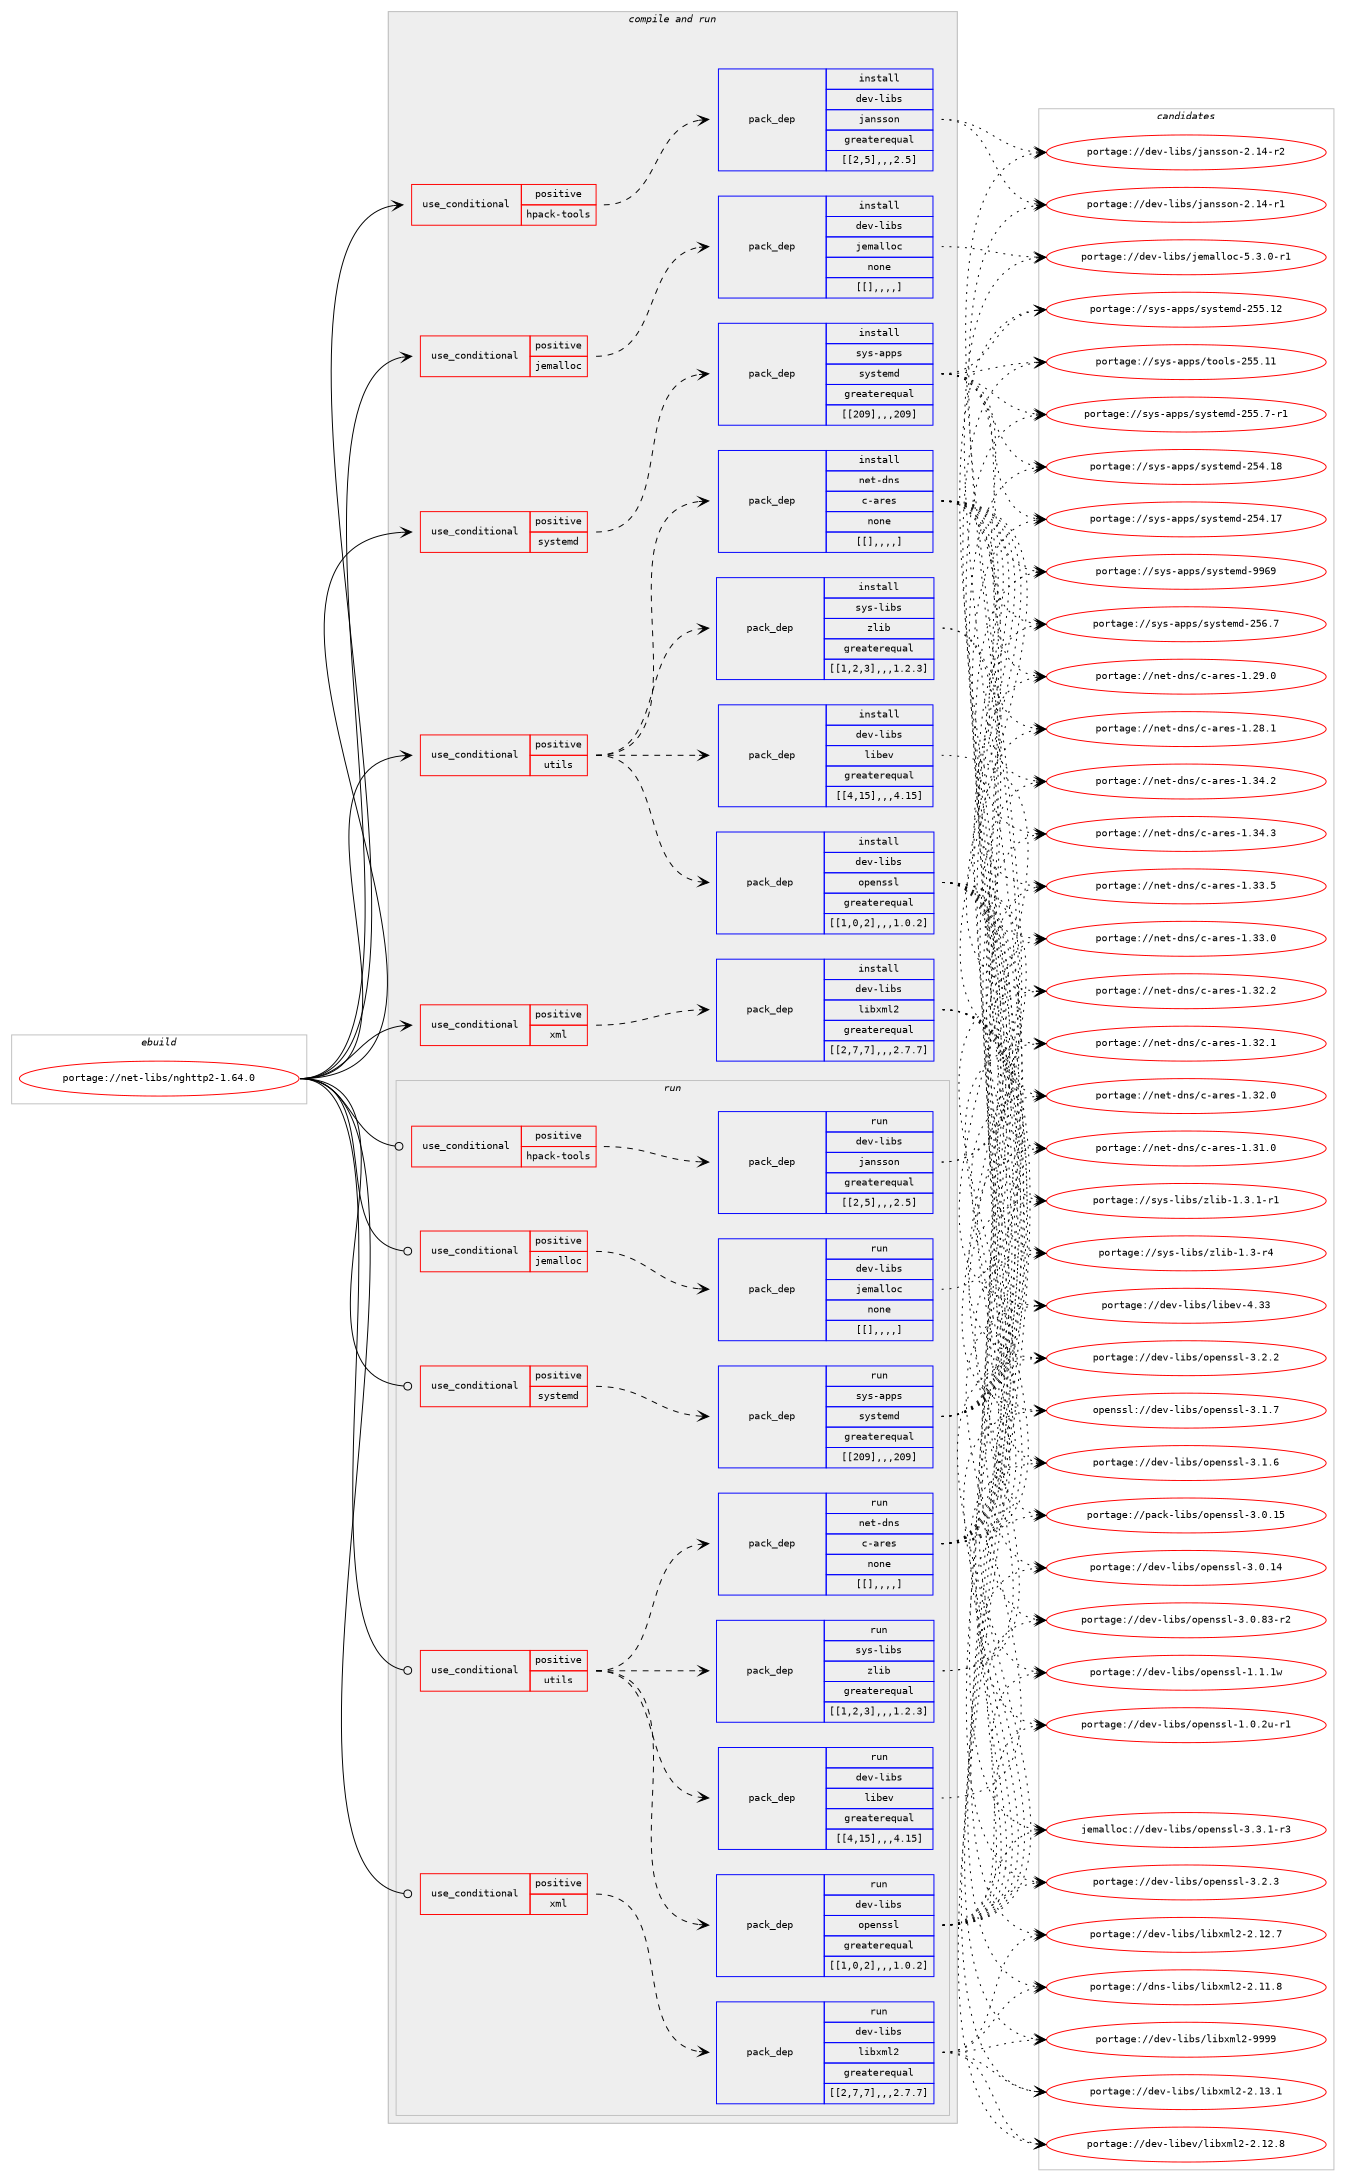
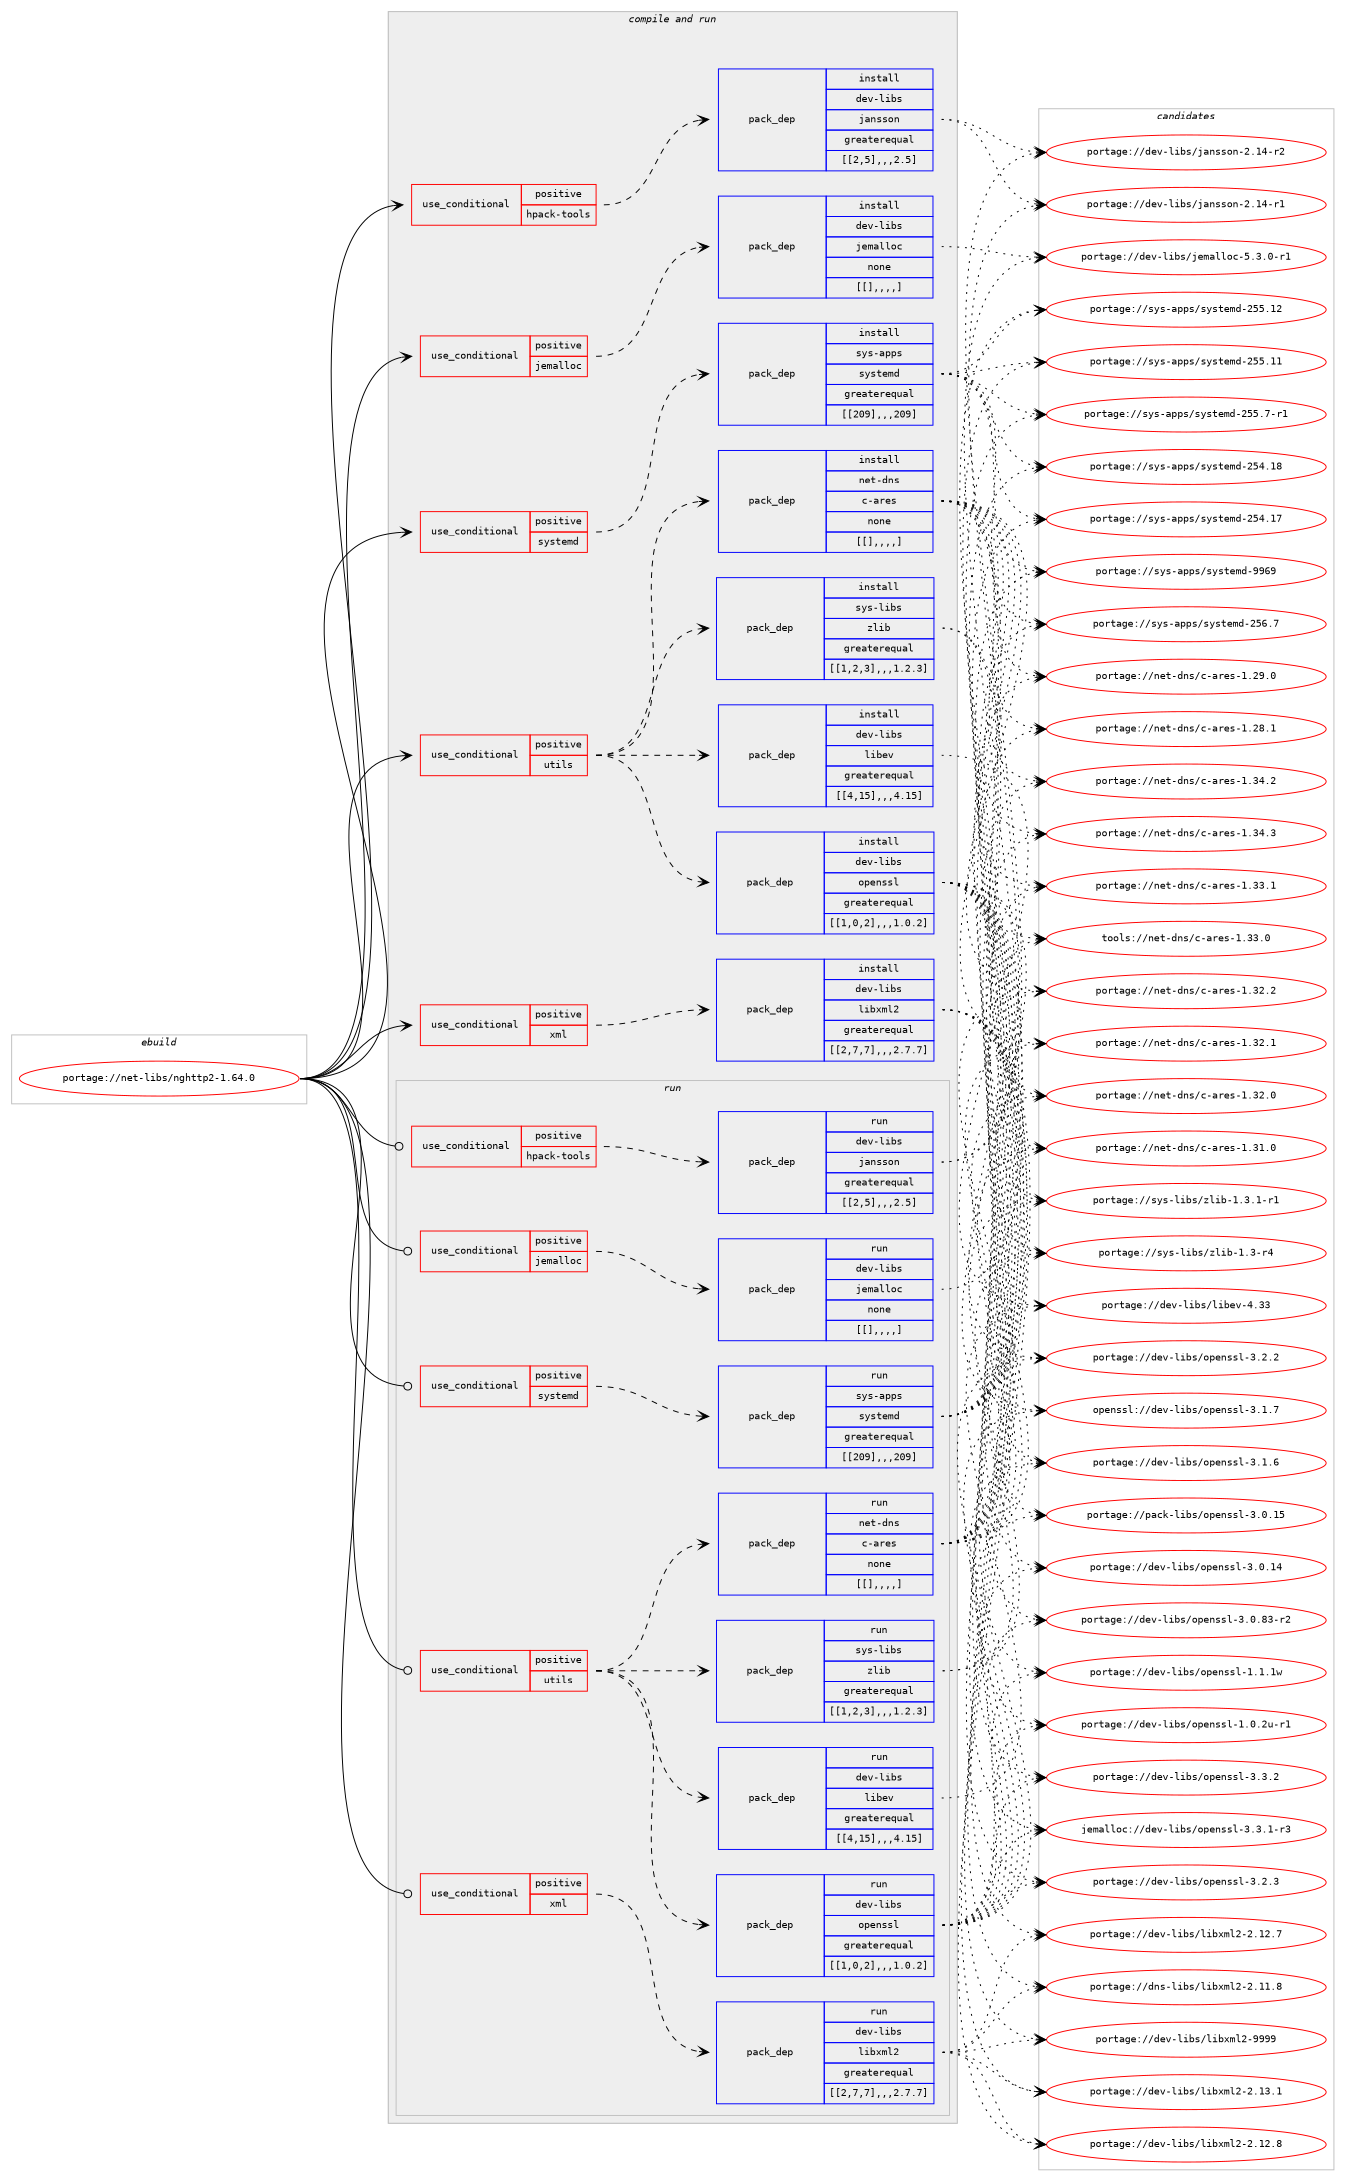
(1186, 362) -> (1186, 362)
(1186, 886) -> (1186, 886)
(1186, 939) -> (1186, 939)
none -> (1186, 1778)
(1186, 2145) -> (1186, 2145)
